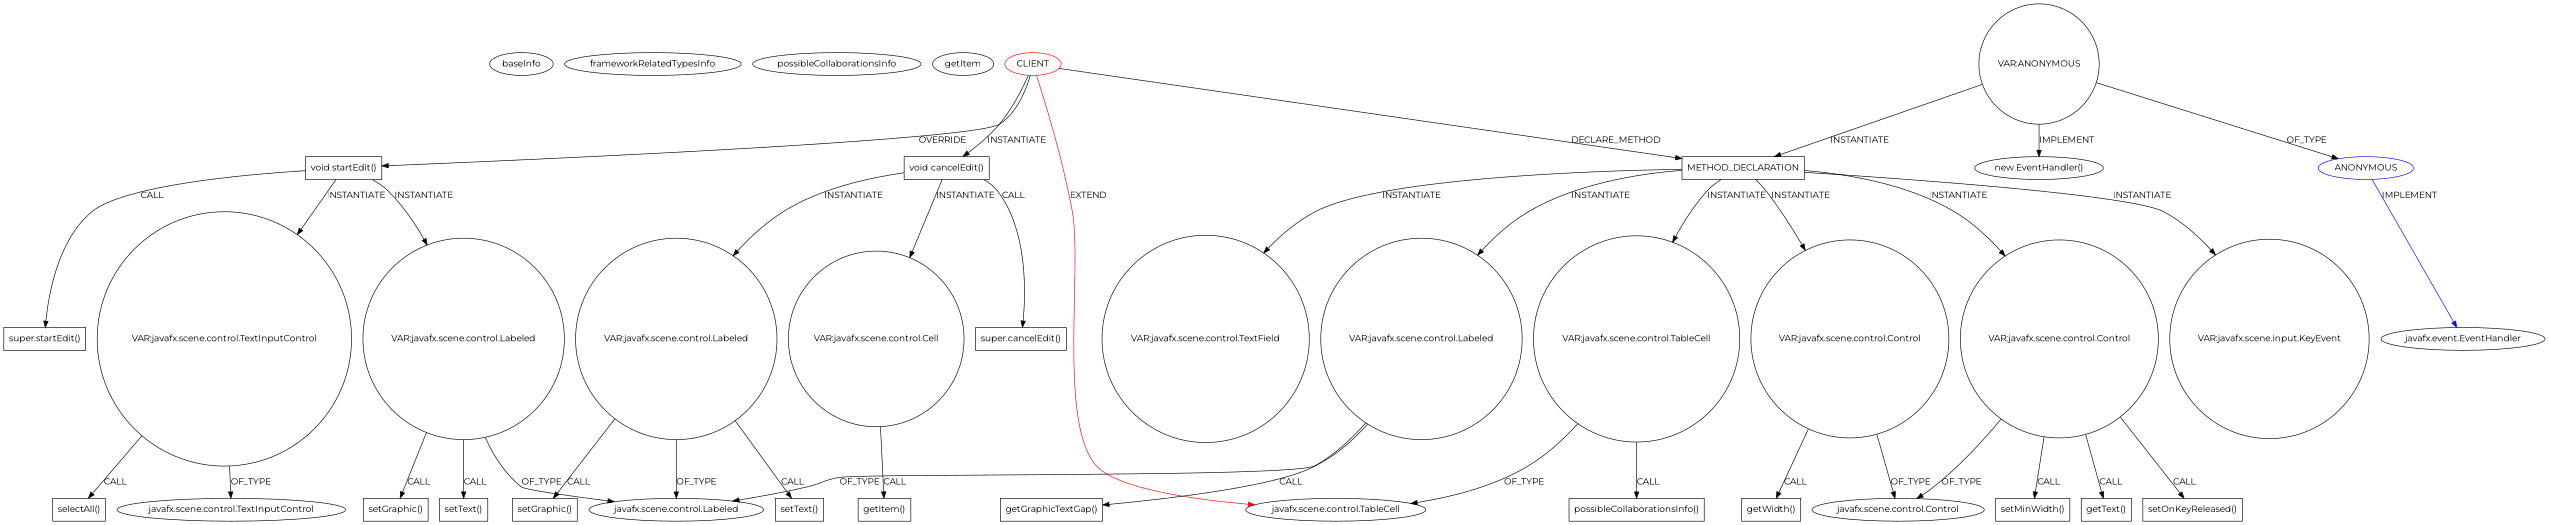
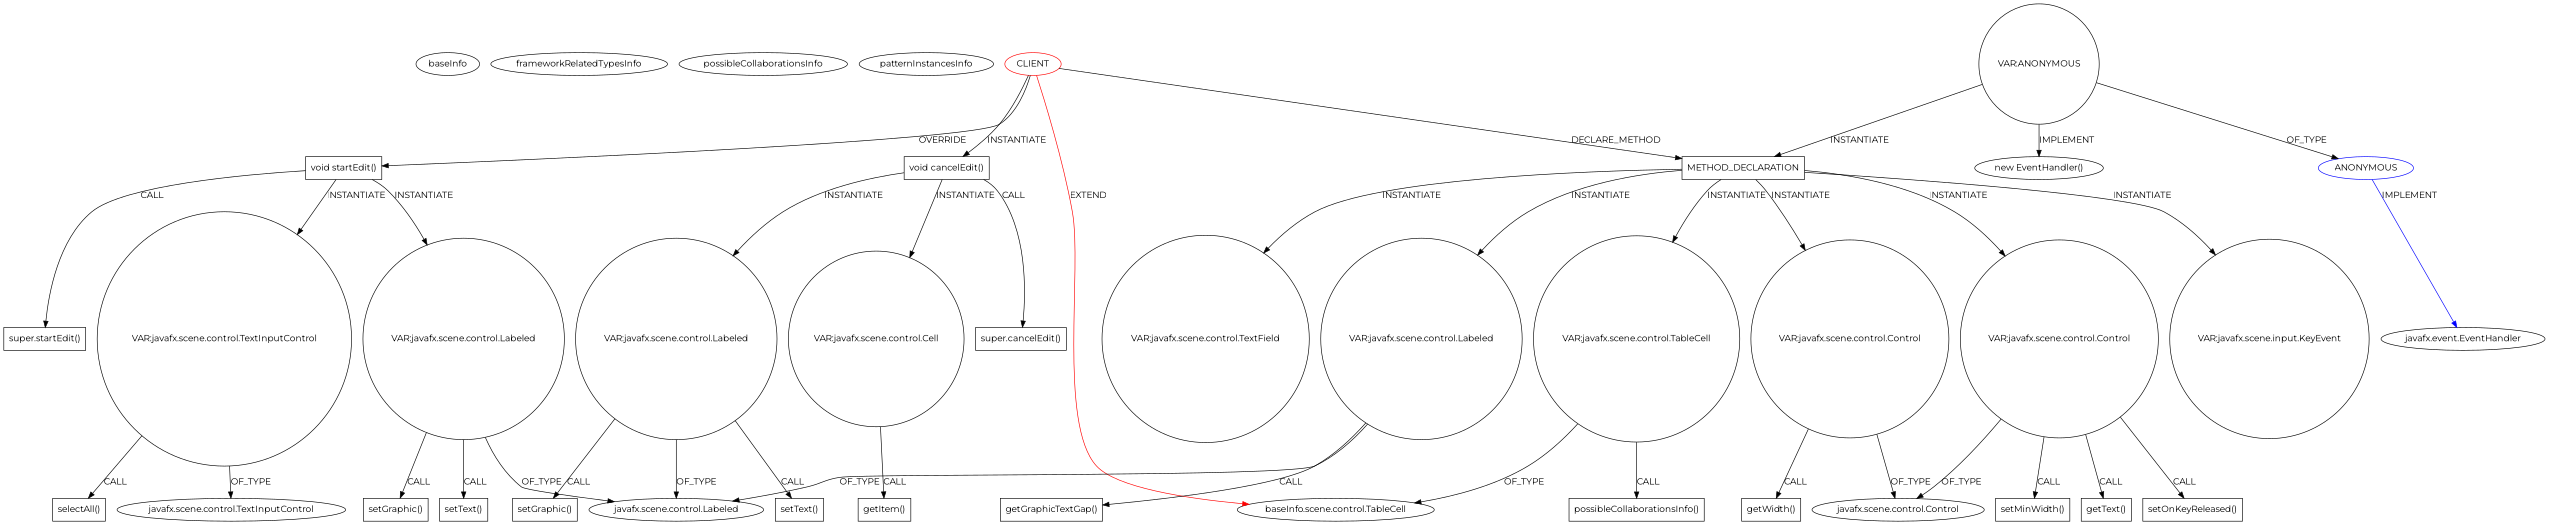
(963, 64) -> (926, 64)
(1336, 510) -> (1336, 510)
